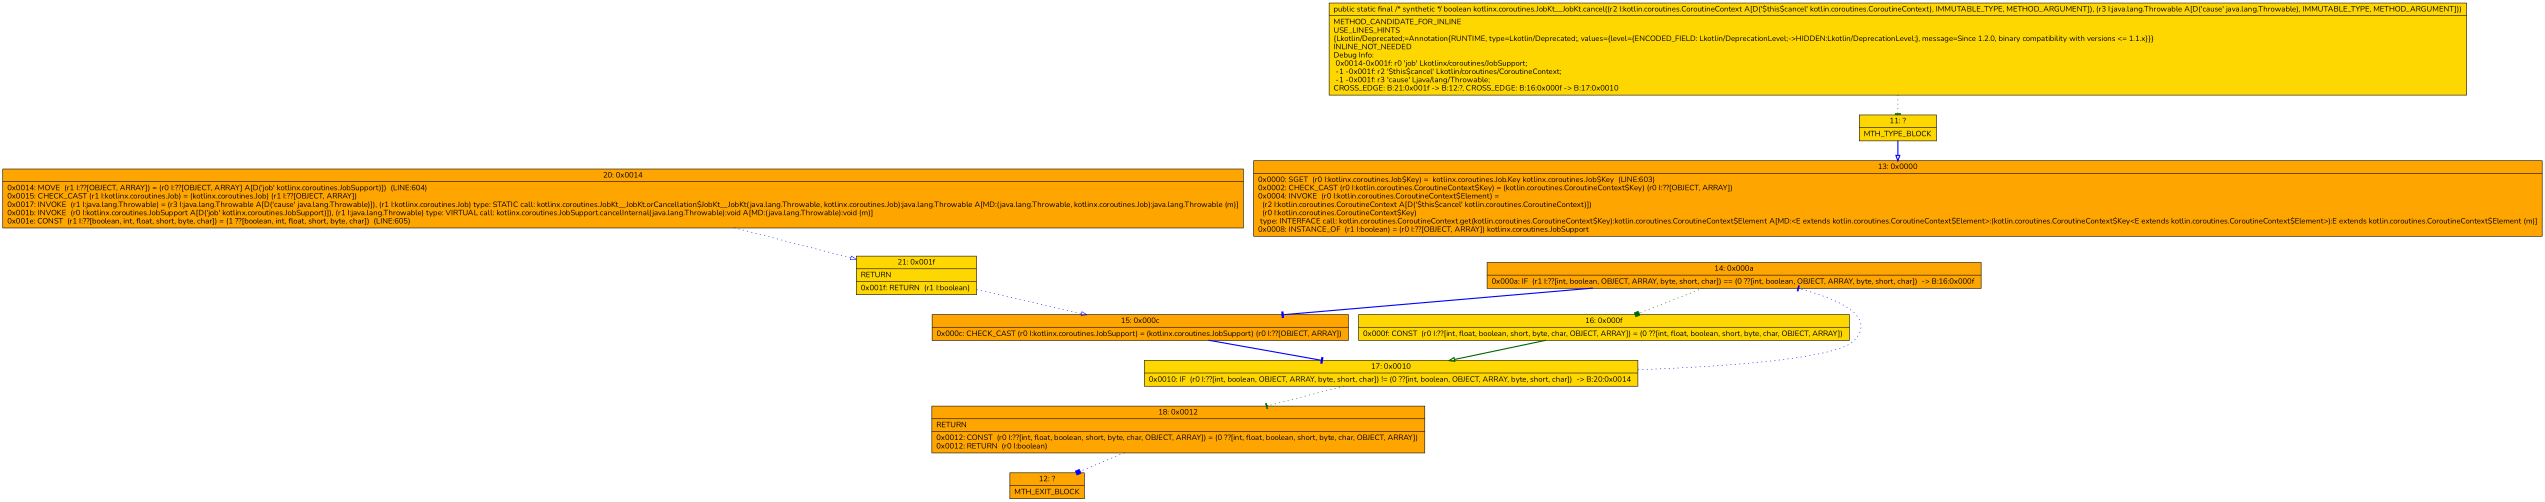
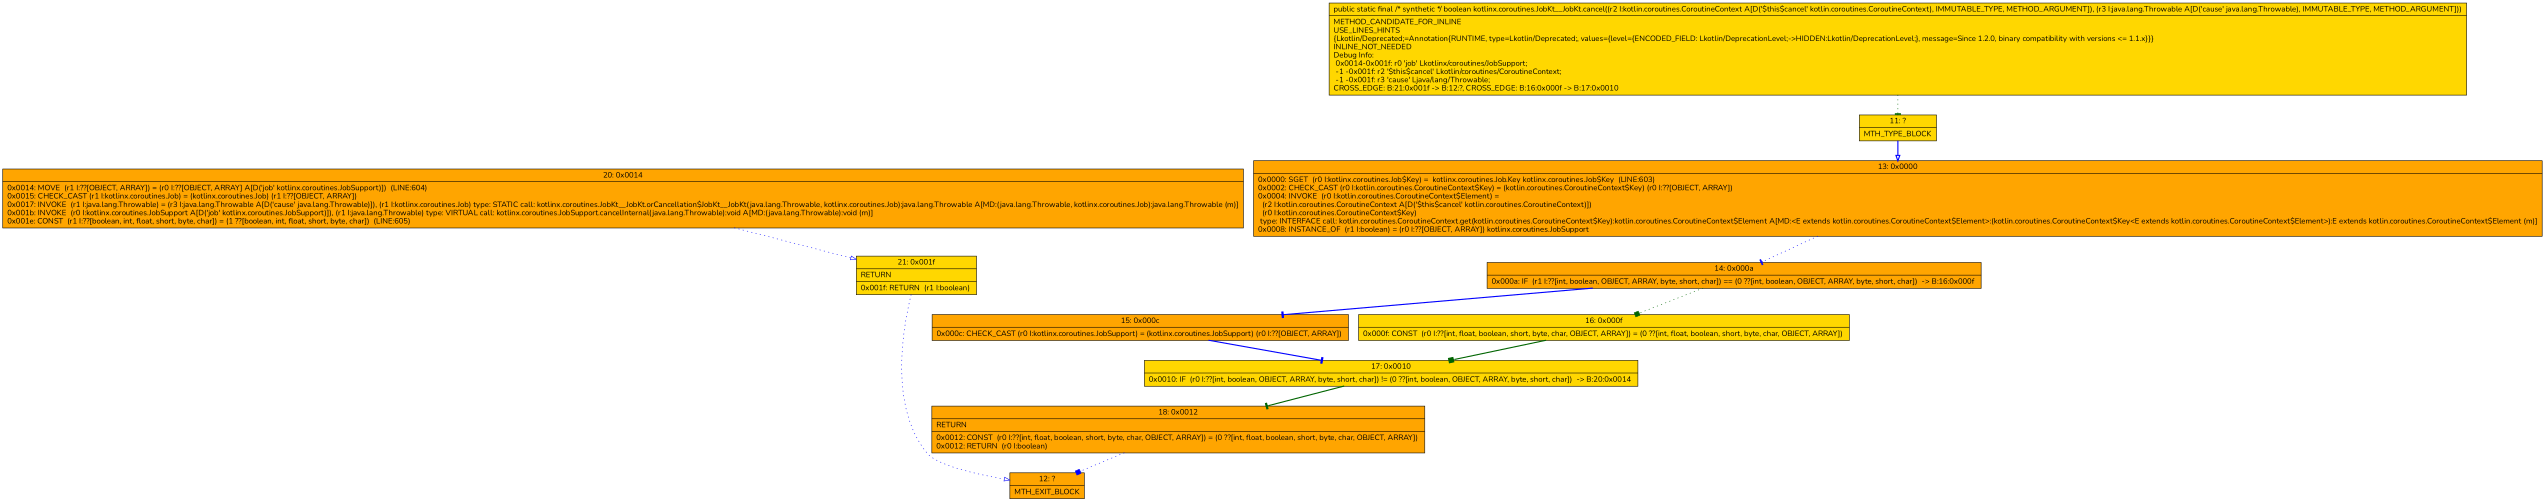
(1029, 302) -> (908, 417)
(1500, 350) -> (1500, 350)
(1793, 358) -> (1790, 249)
(1306, 396) -> (1306, 396)
